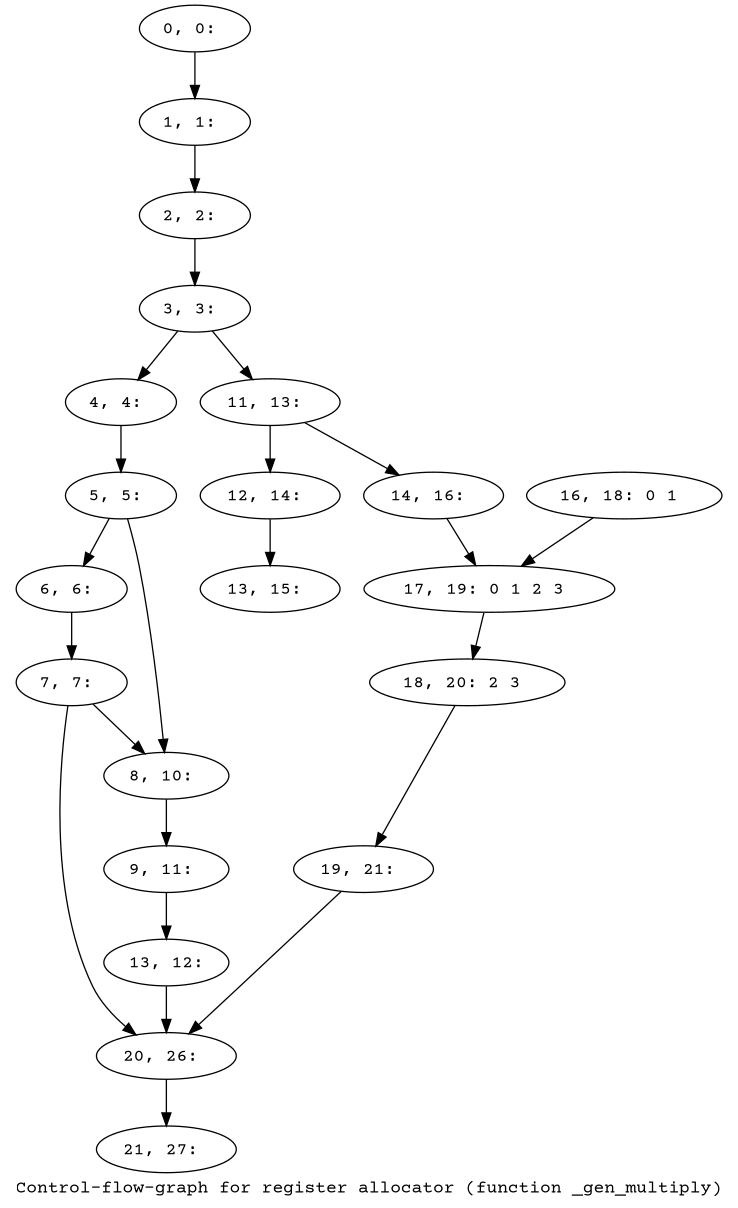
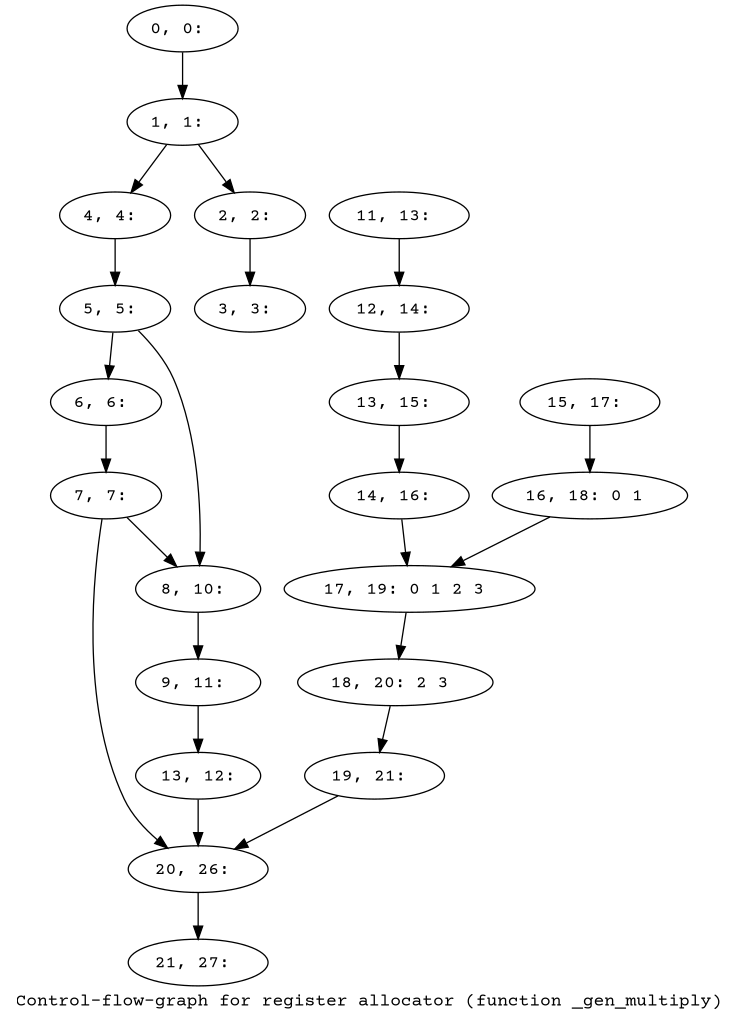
(162, 350) -> (153, 163)
(228, 350) -> none
none -> (590, 402)
(346, 446) -> (399, 442)
